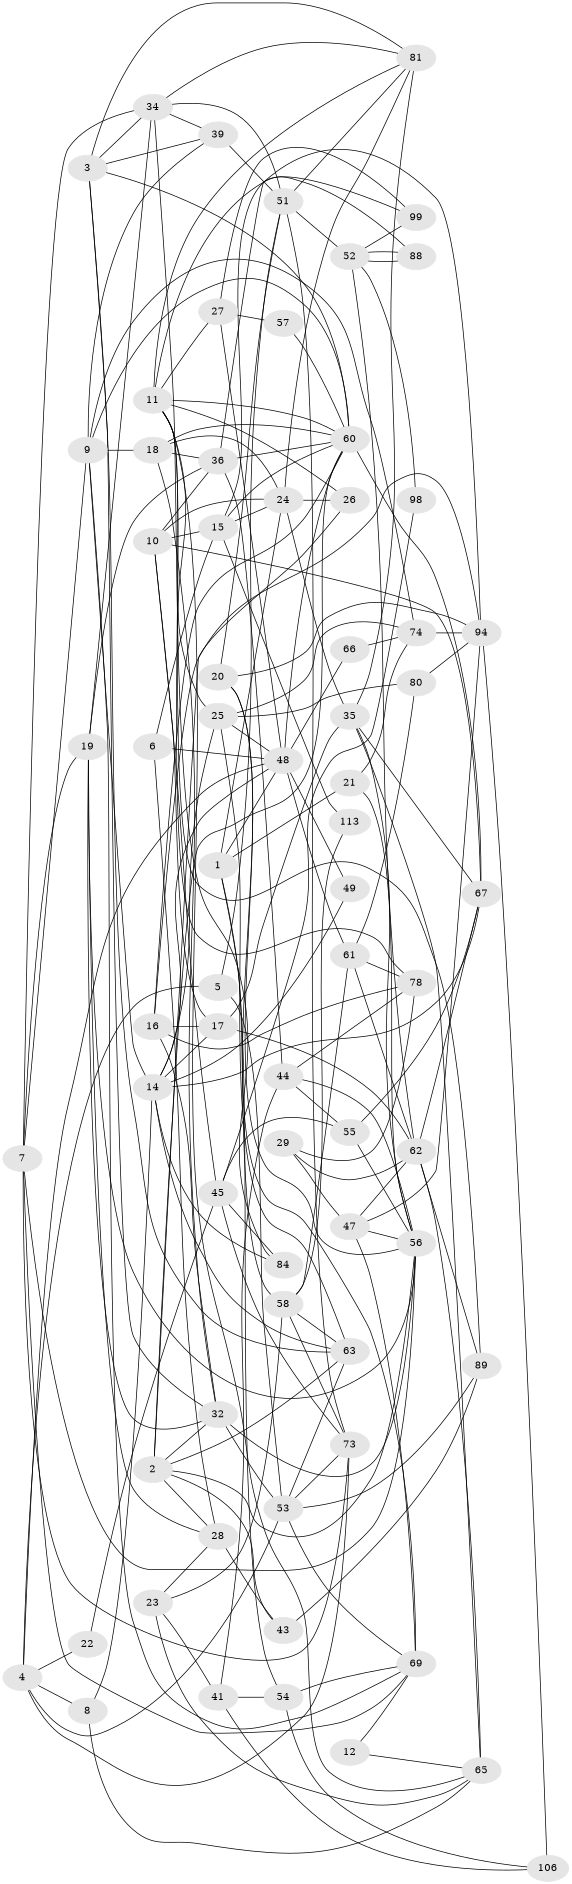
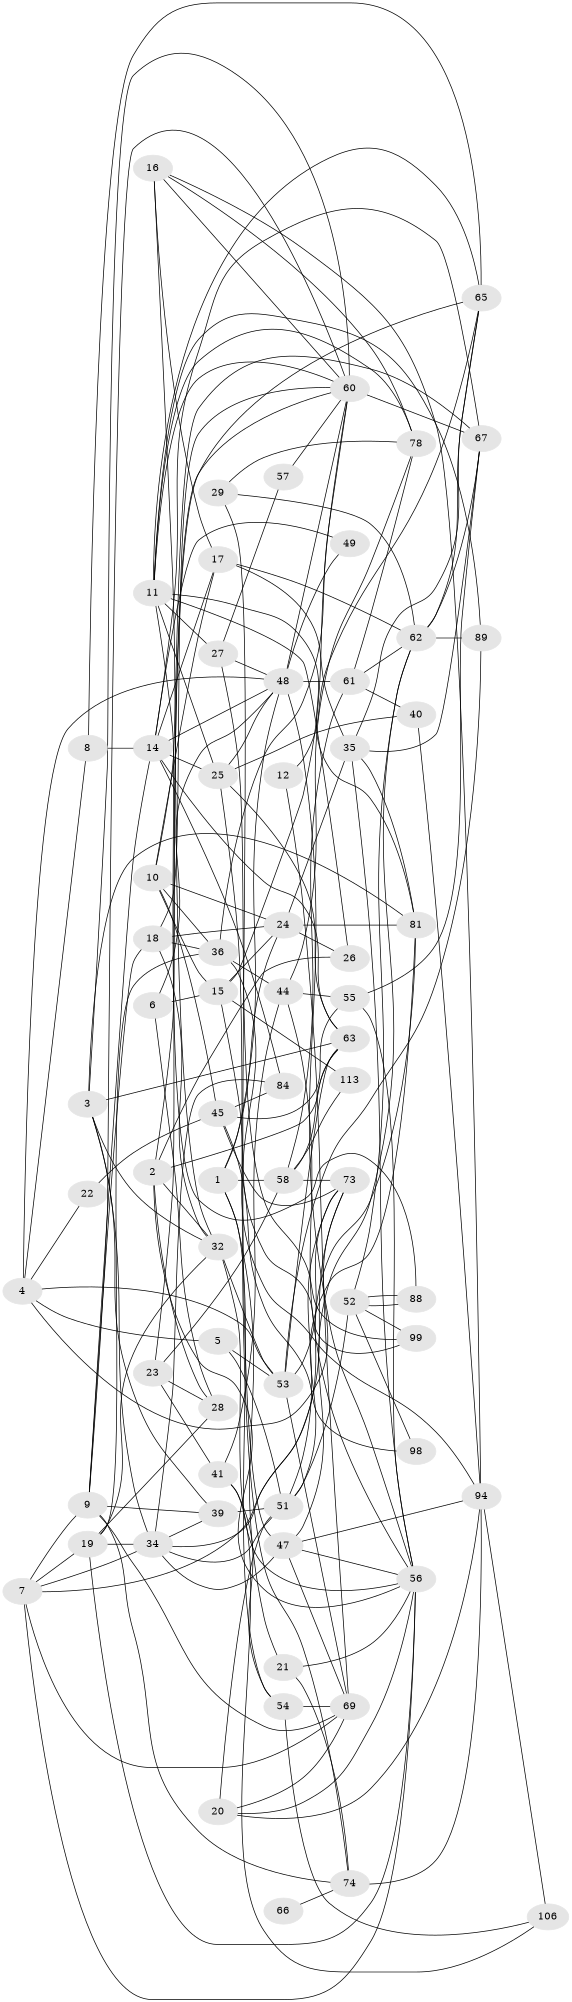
(416, 683) -> (416, 715)
(308, 720) -> (332, 1335)
none -> (218, 1589)
(283, 1631) -> none
